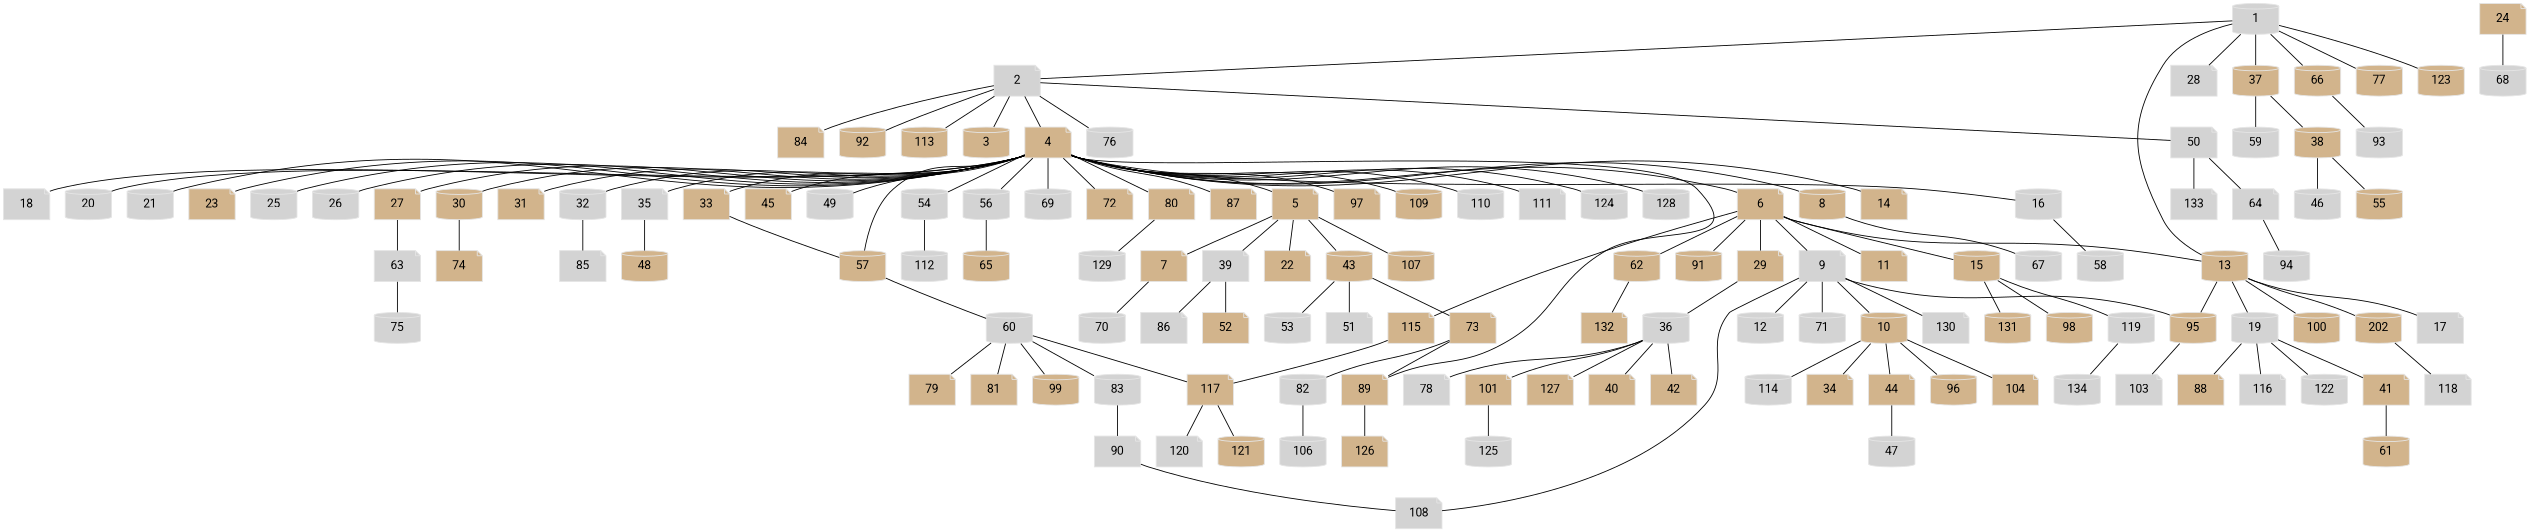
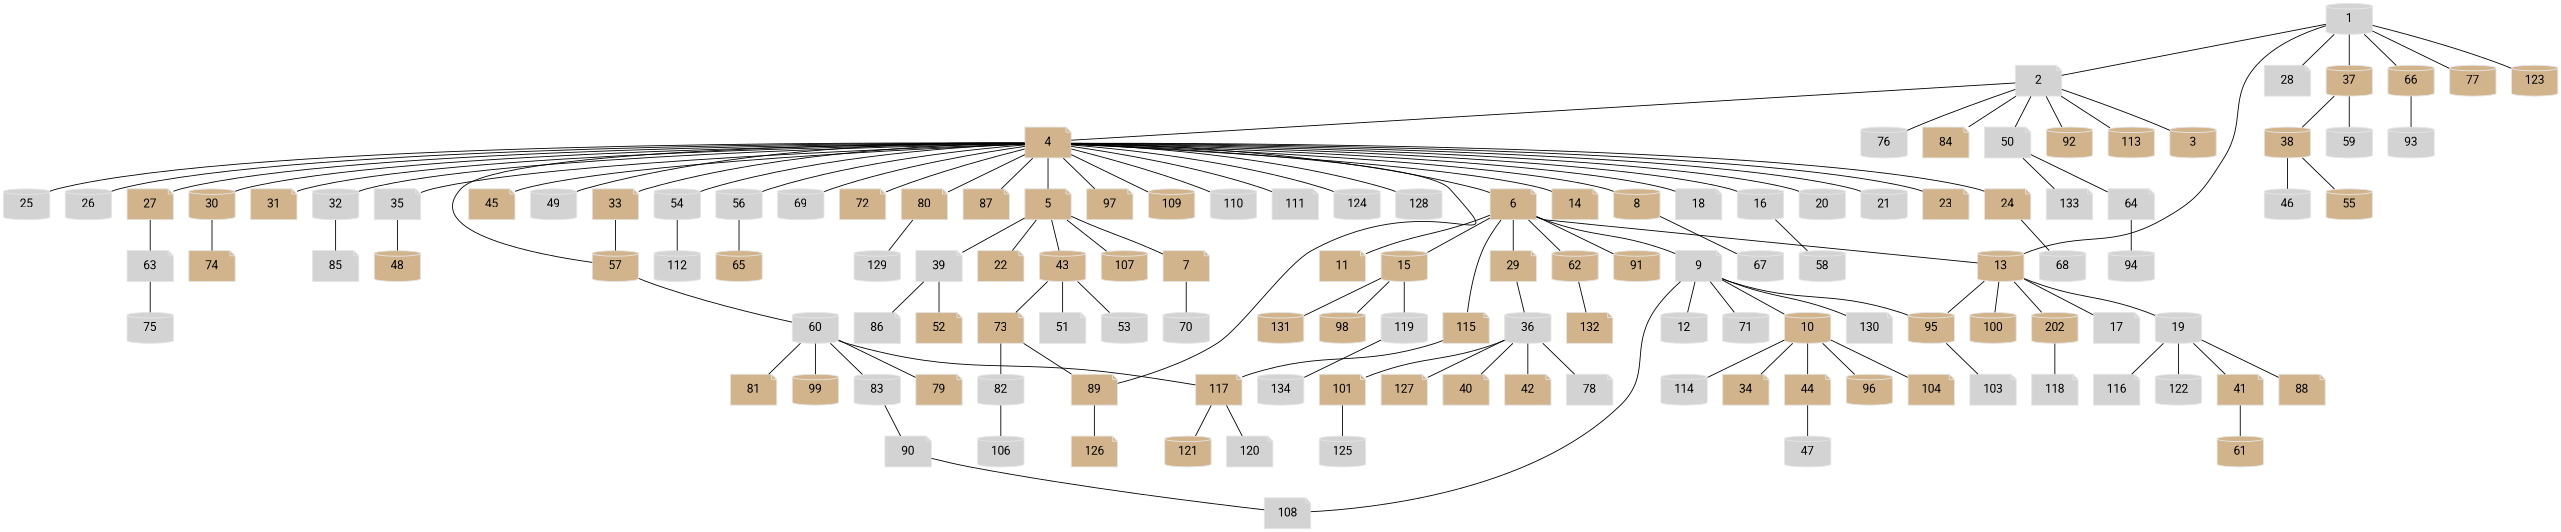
none -> (1758, 162)
